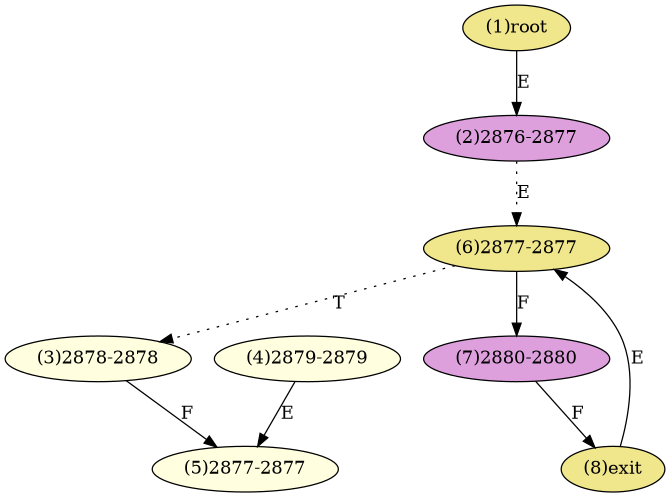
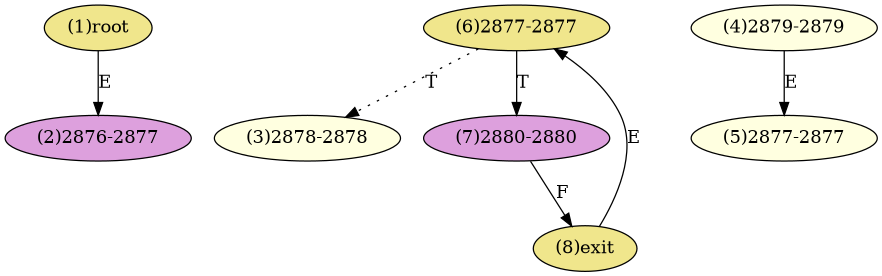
(517, 187) -> none
(523, 304) -> (523, 83)
(166, 410) -> none
